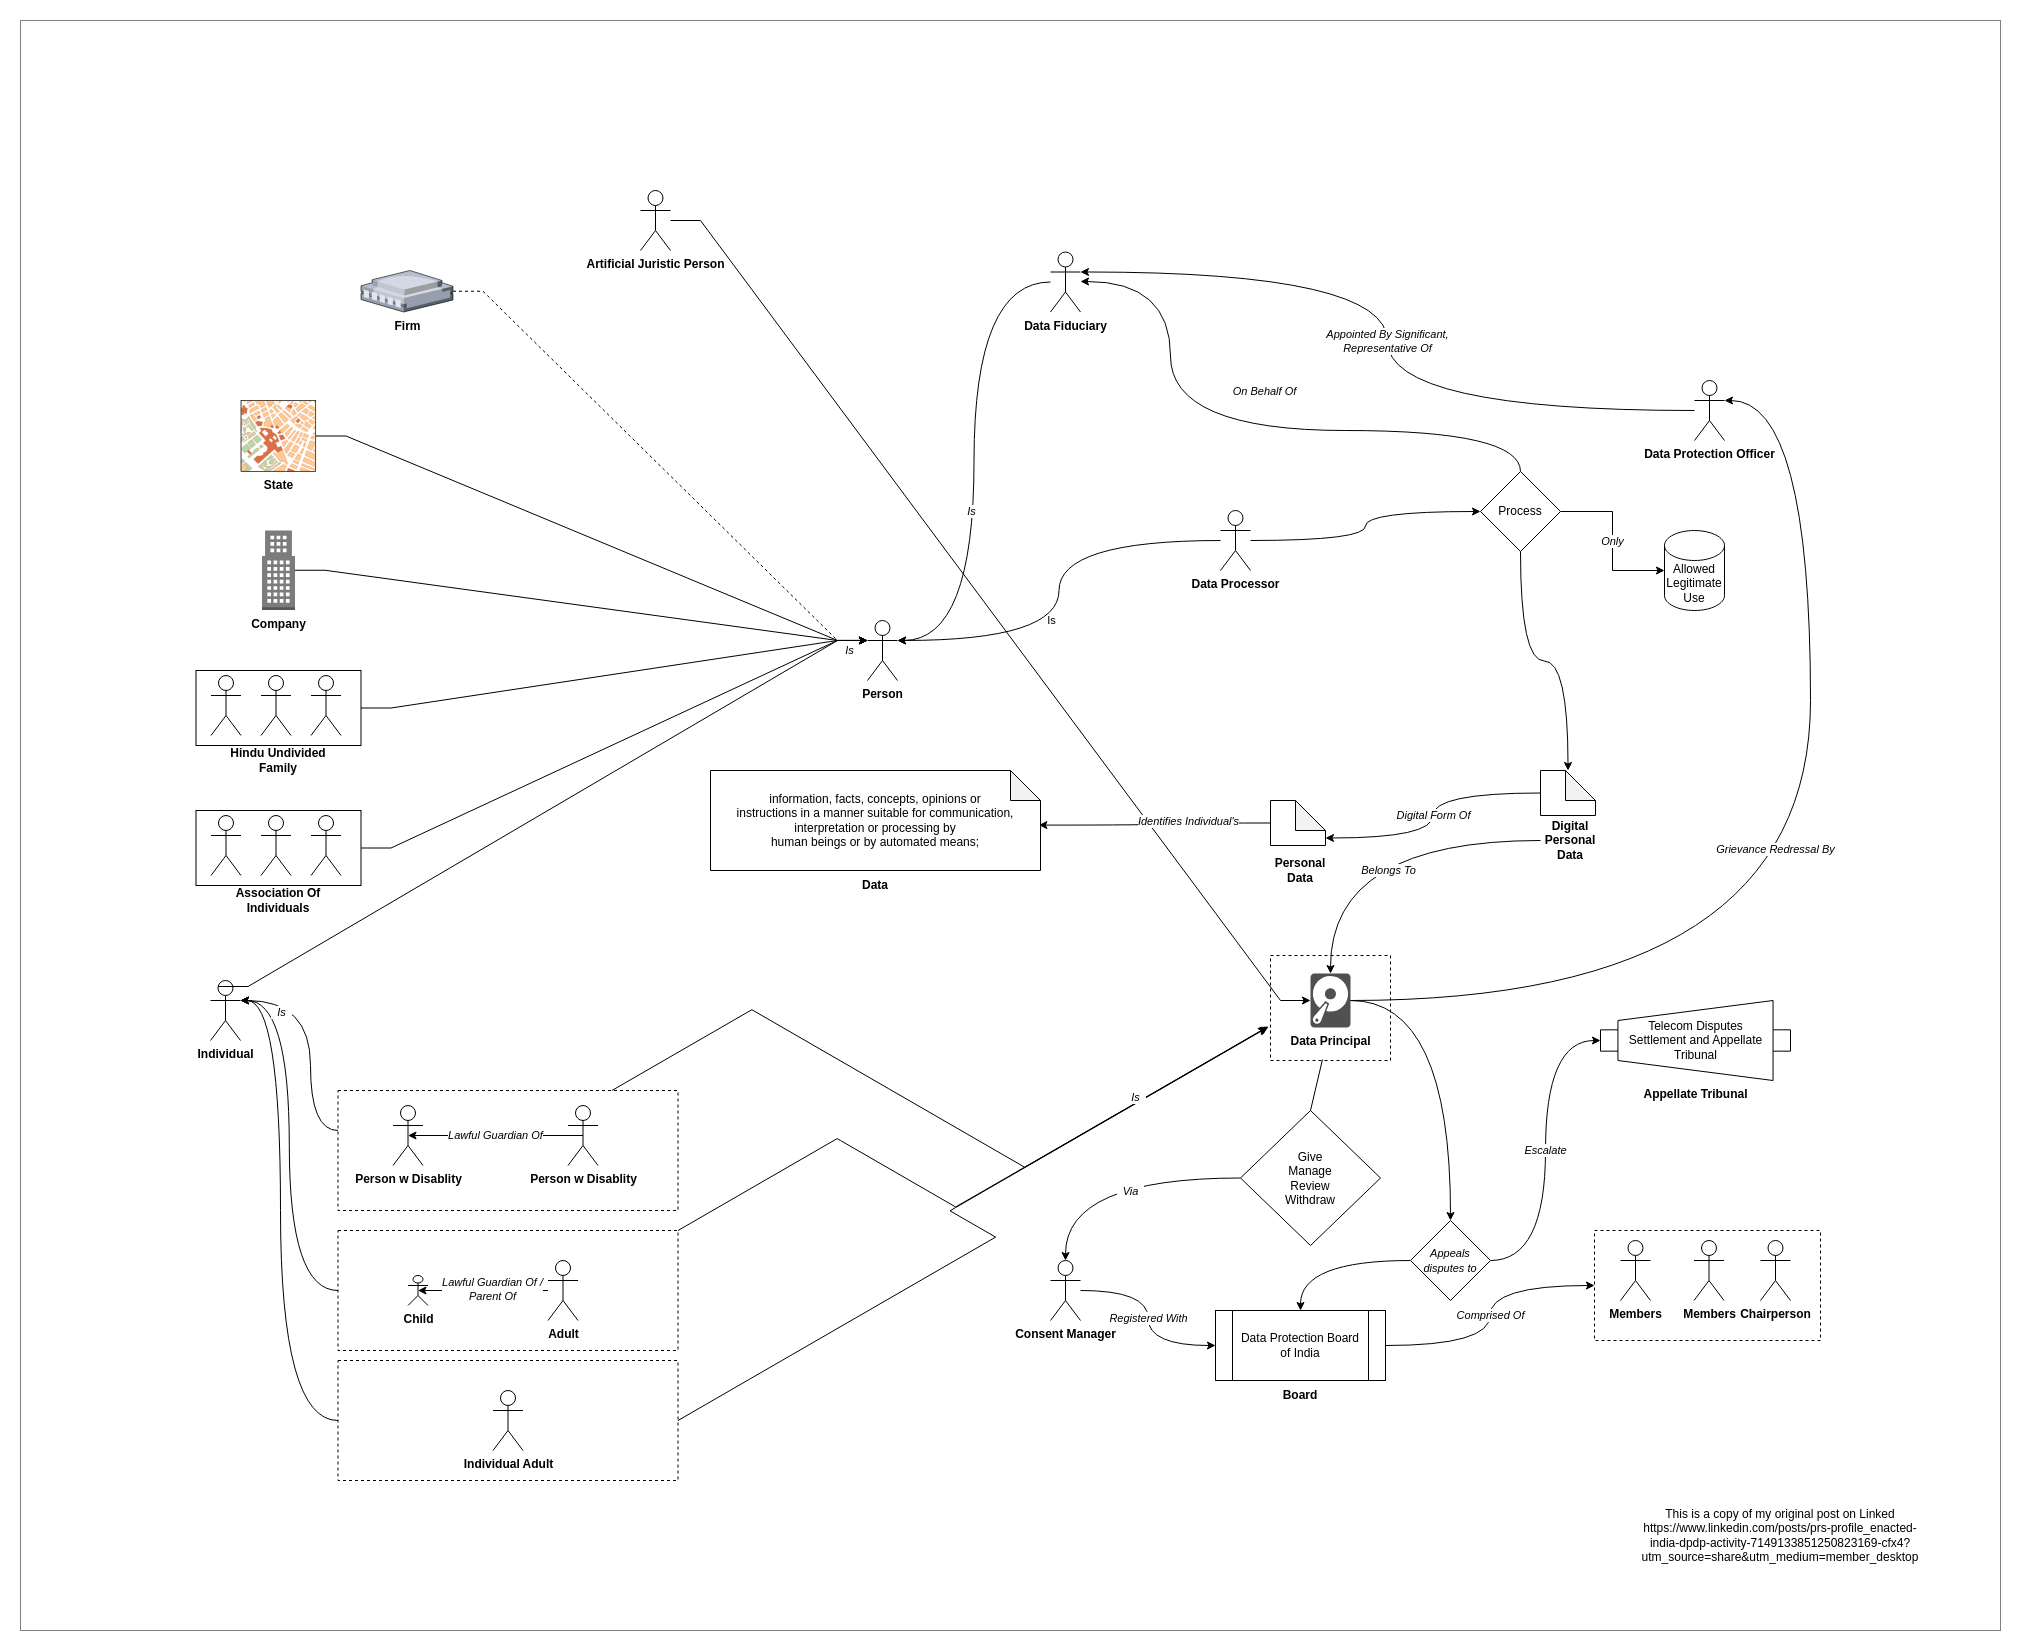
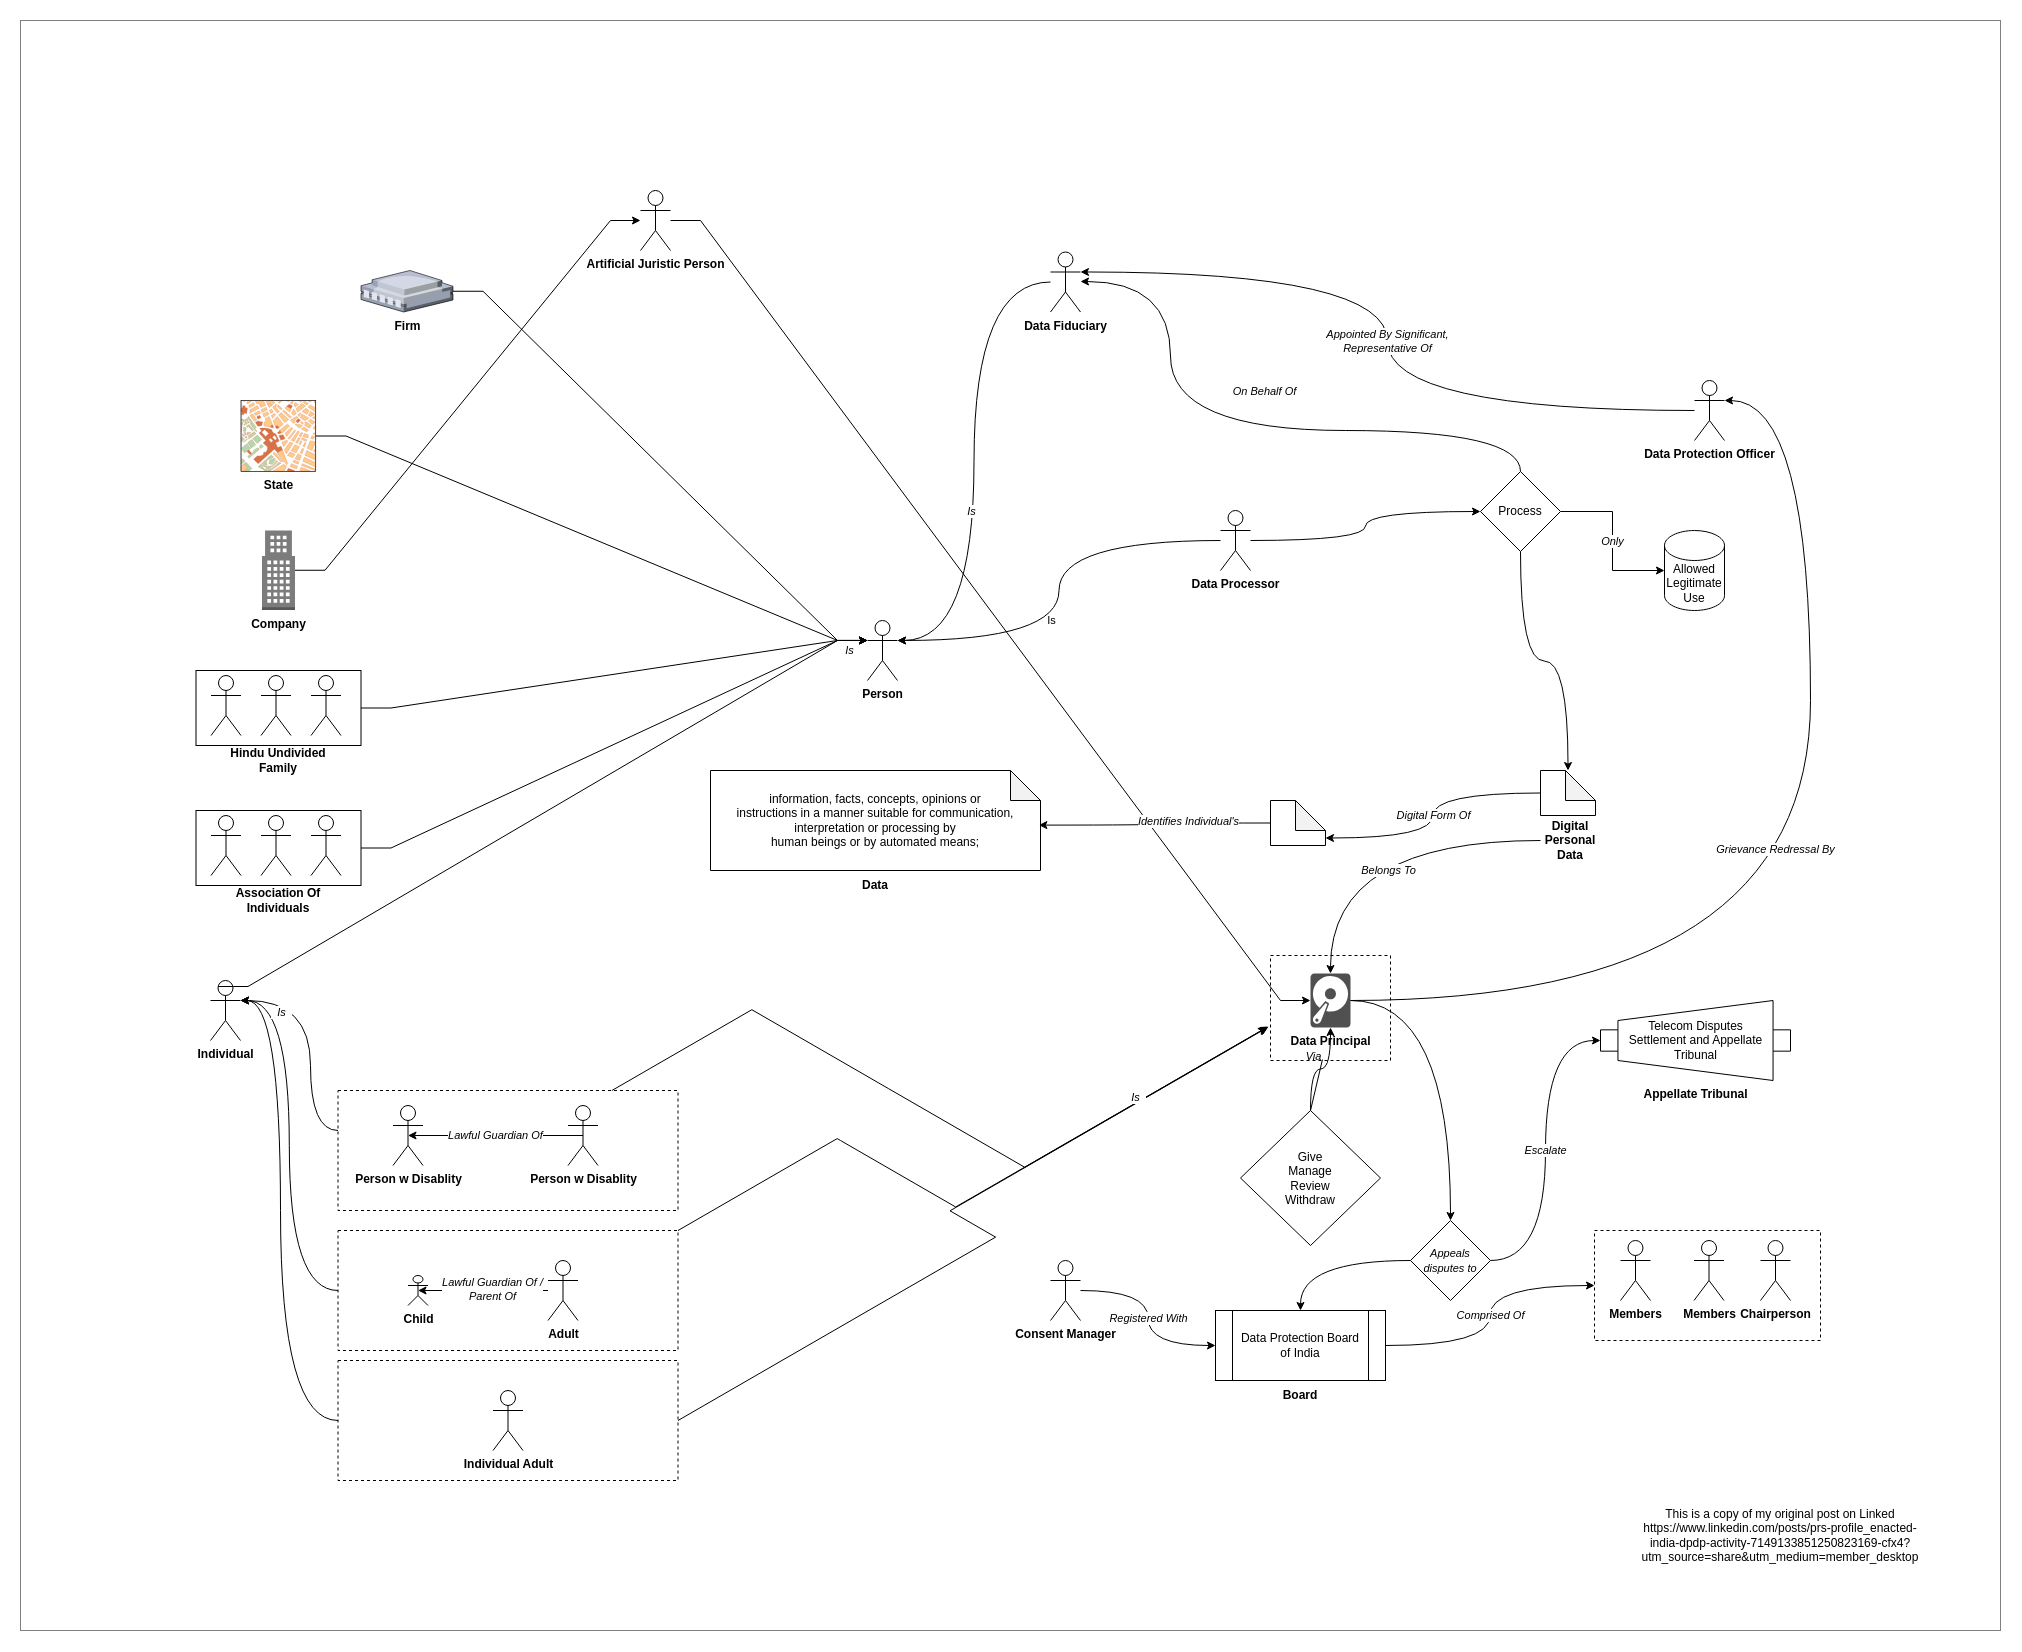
(648, 454) -> (648, 454)
(576, 605) -> (474, 387)
(1301, 871) -> none
(1137, 1188) -> (1323, 1068)
